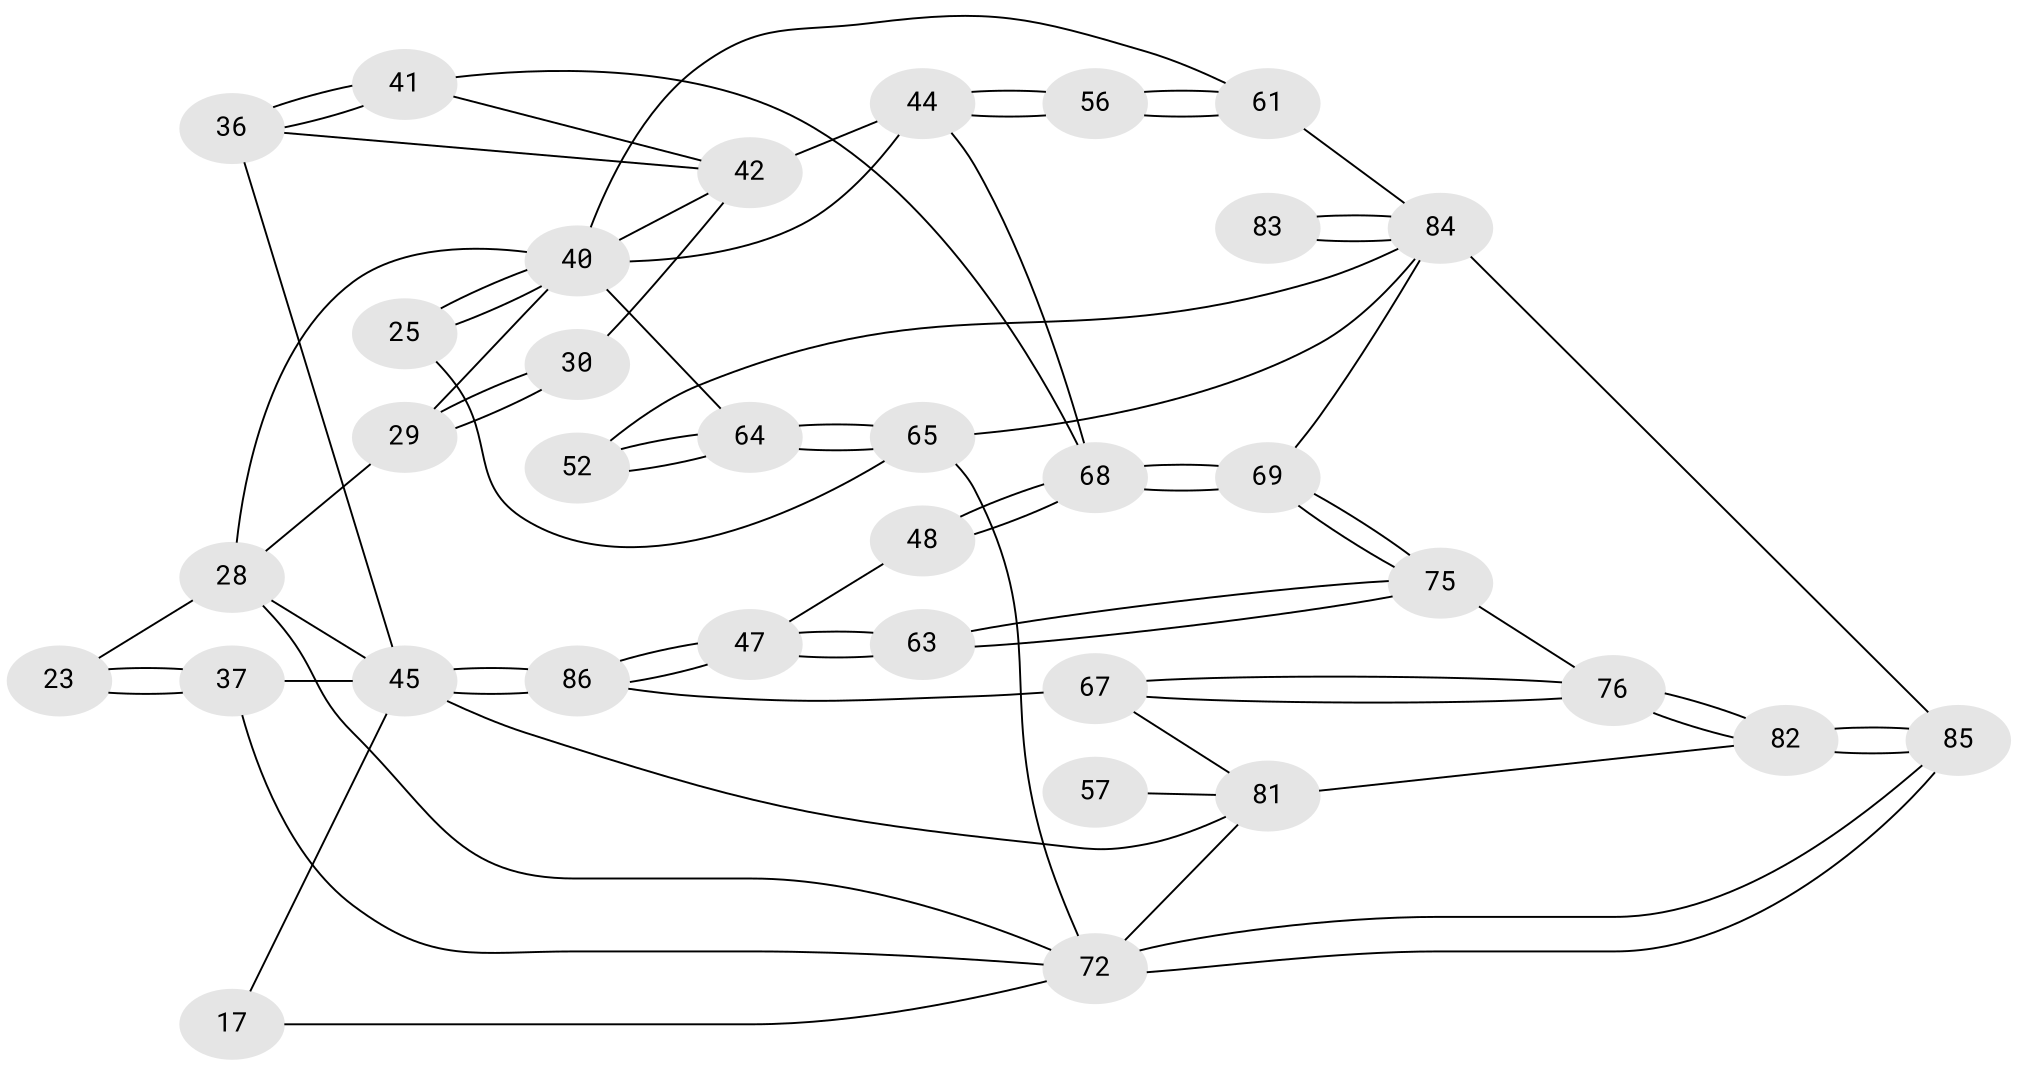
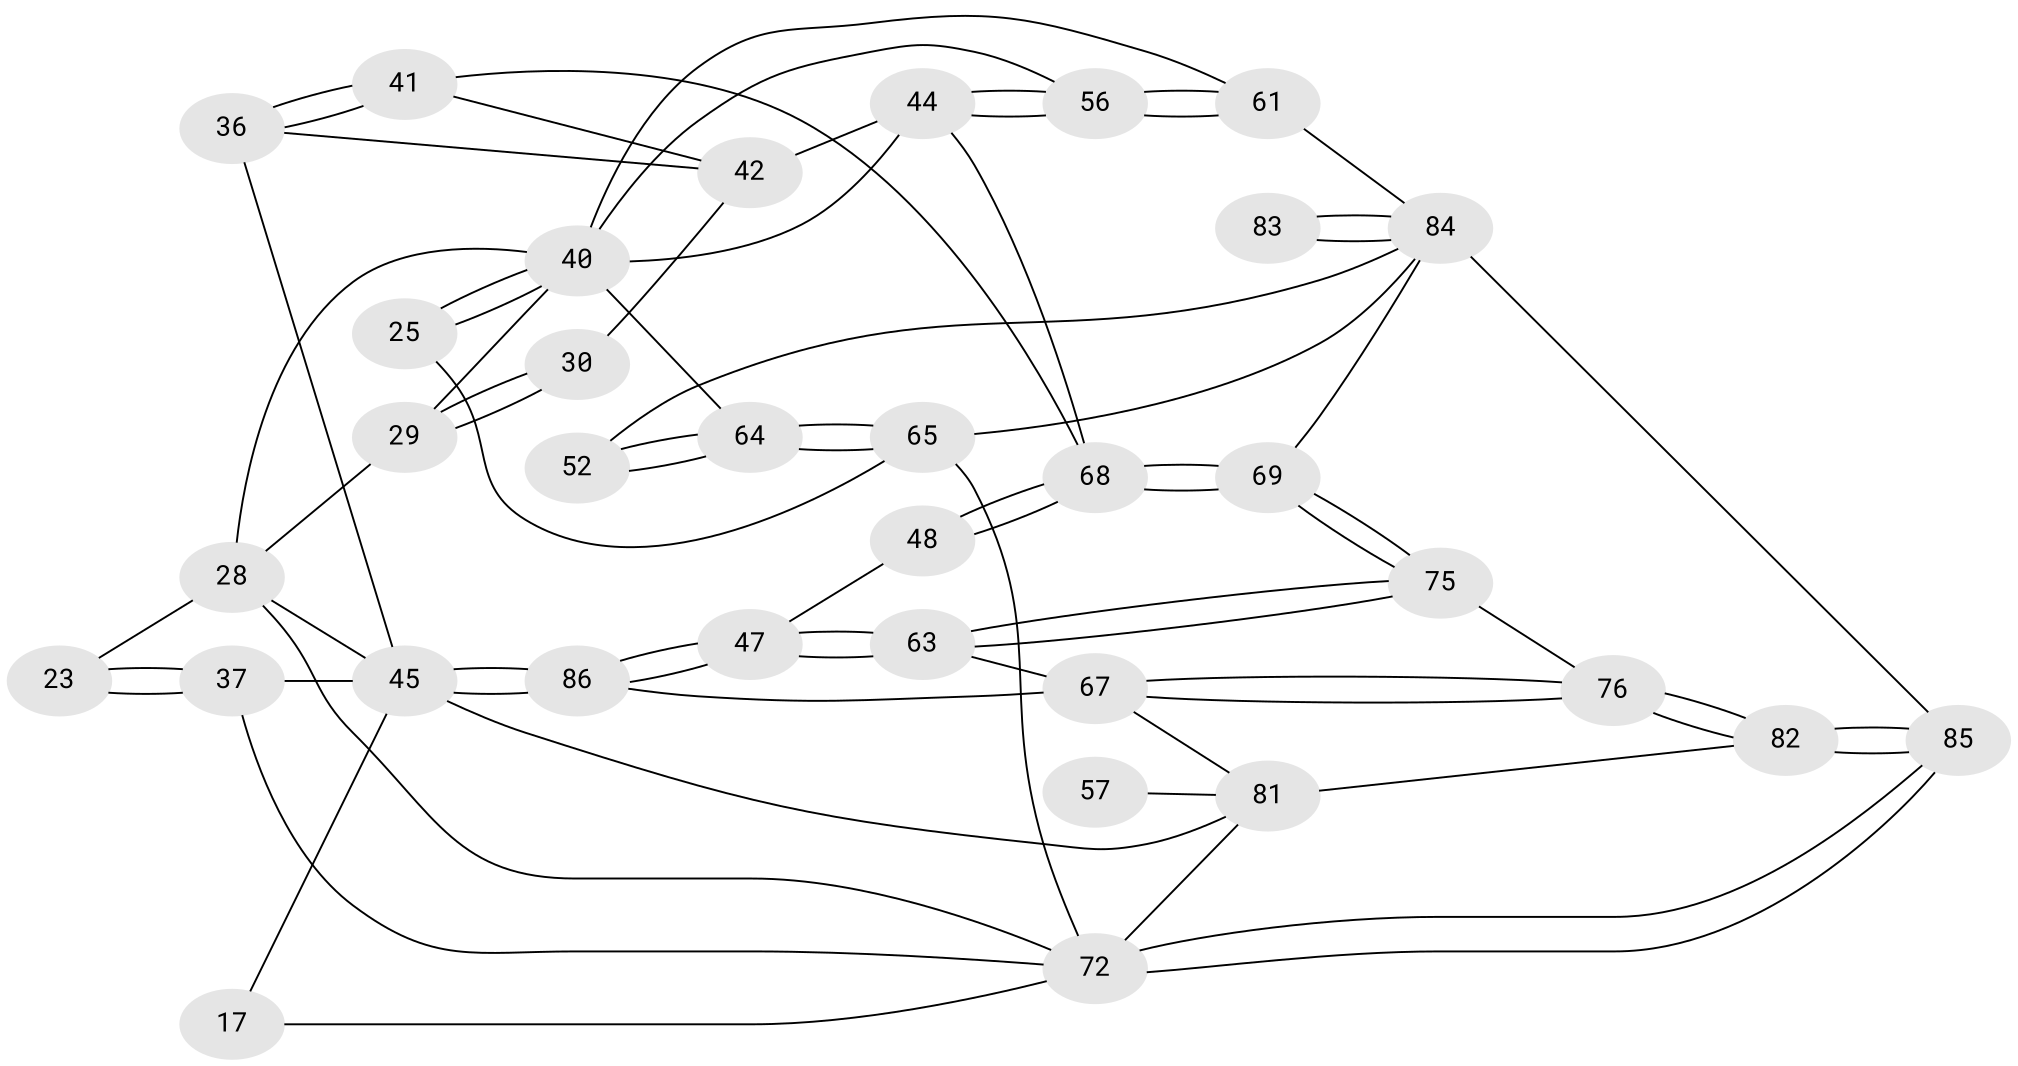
(664, 217) -> (800, 67)
none -> (1007, 666)
